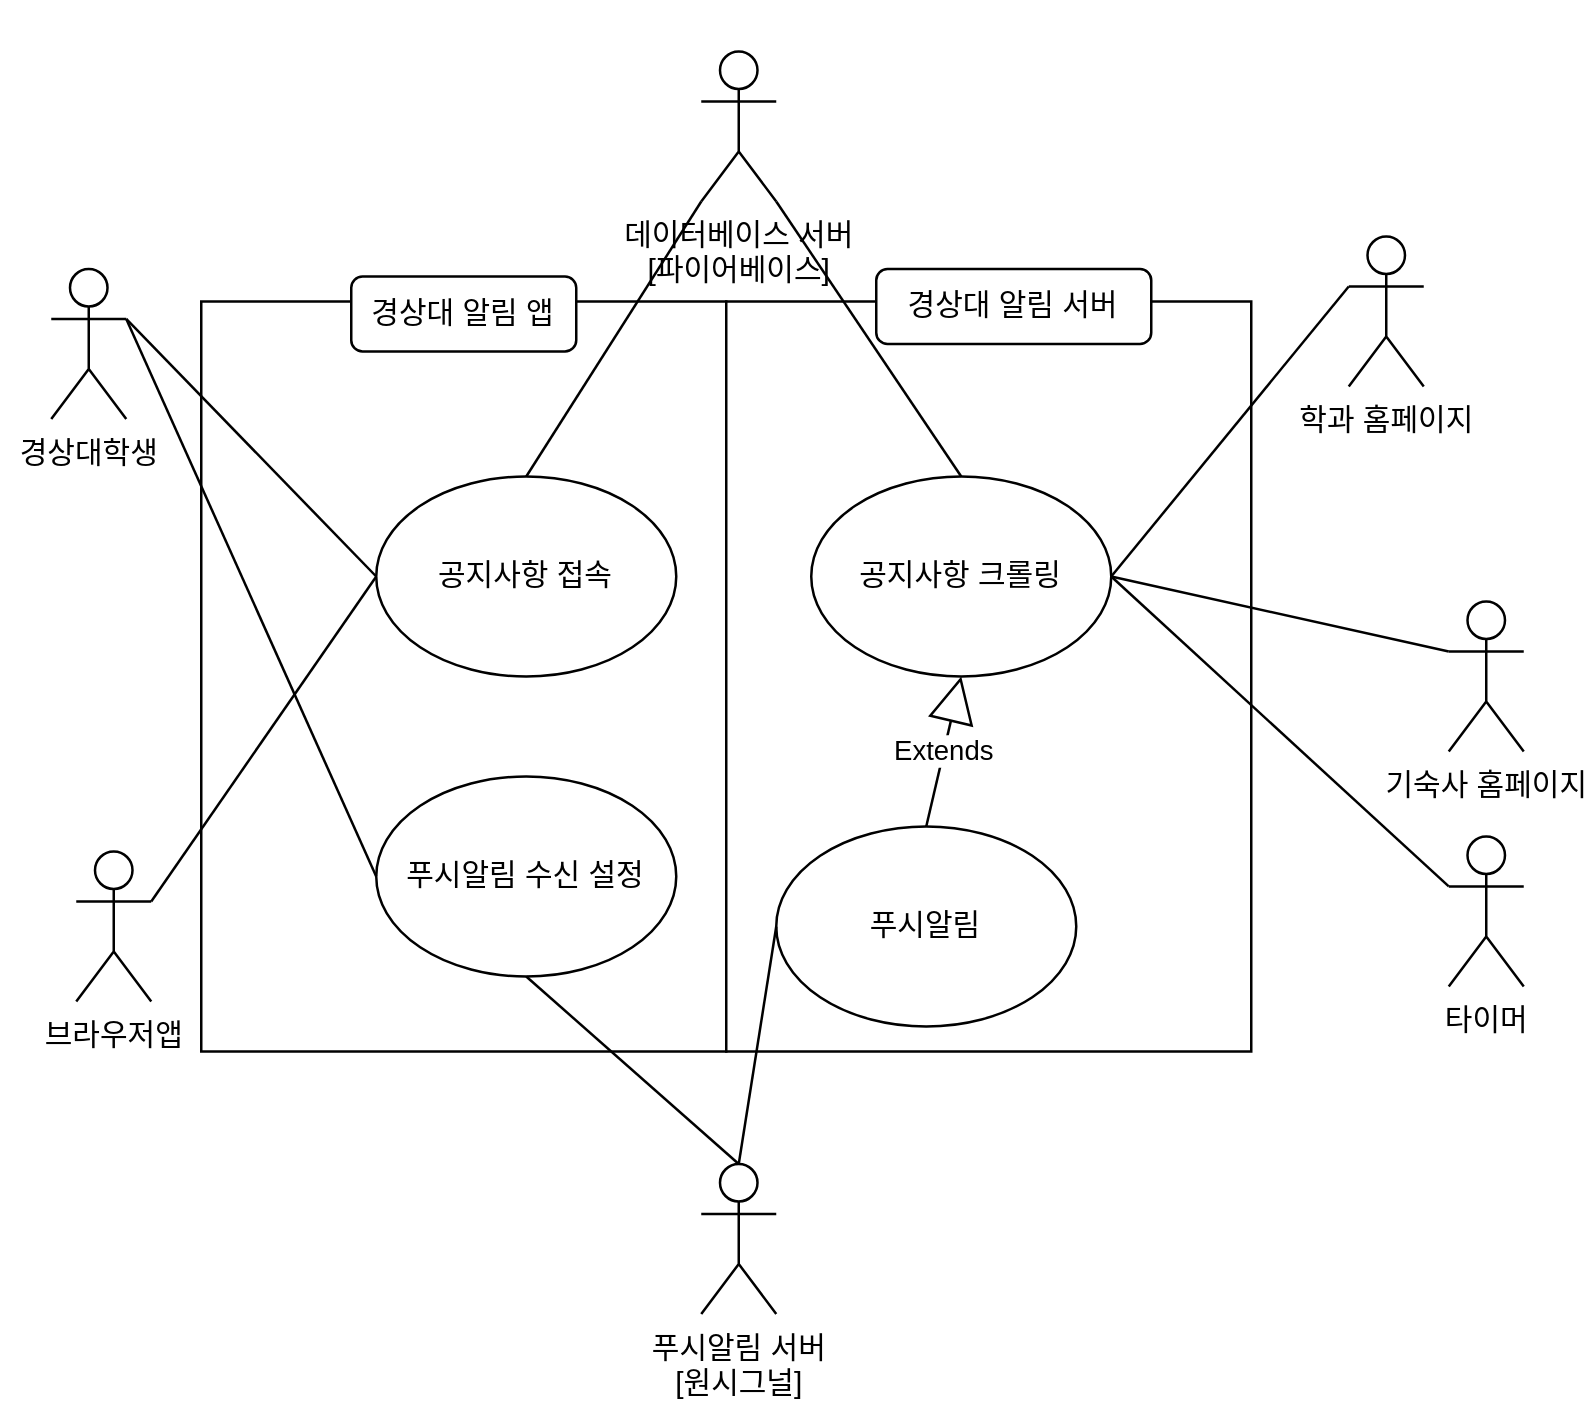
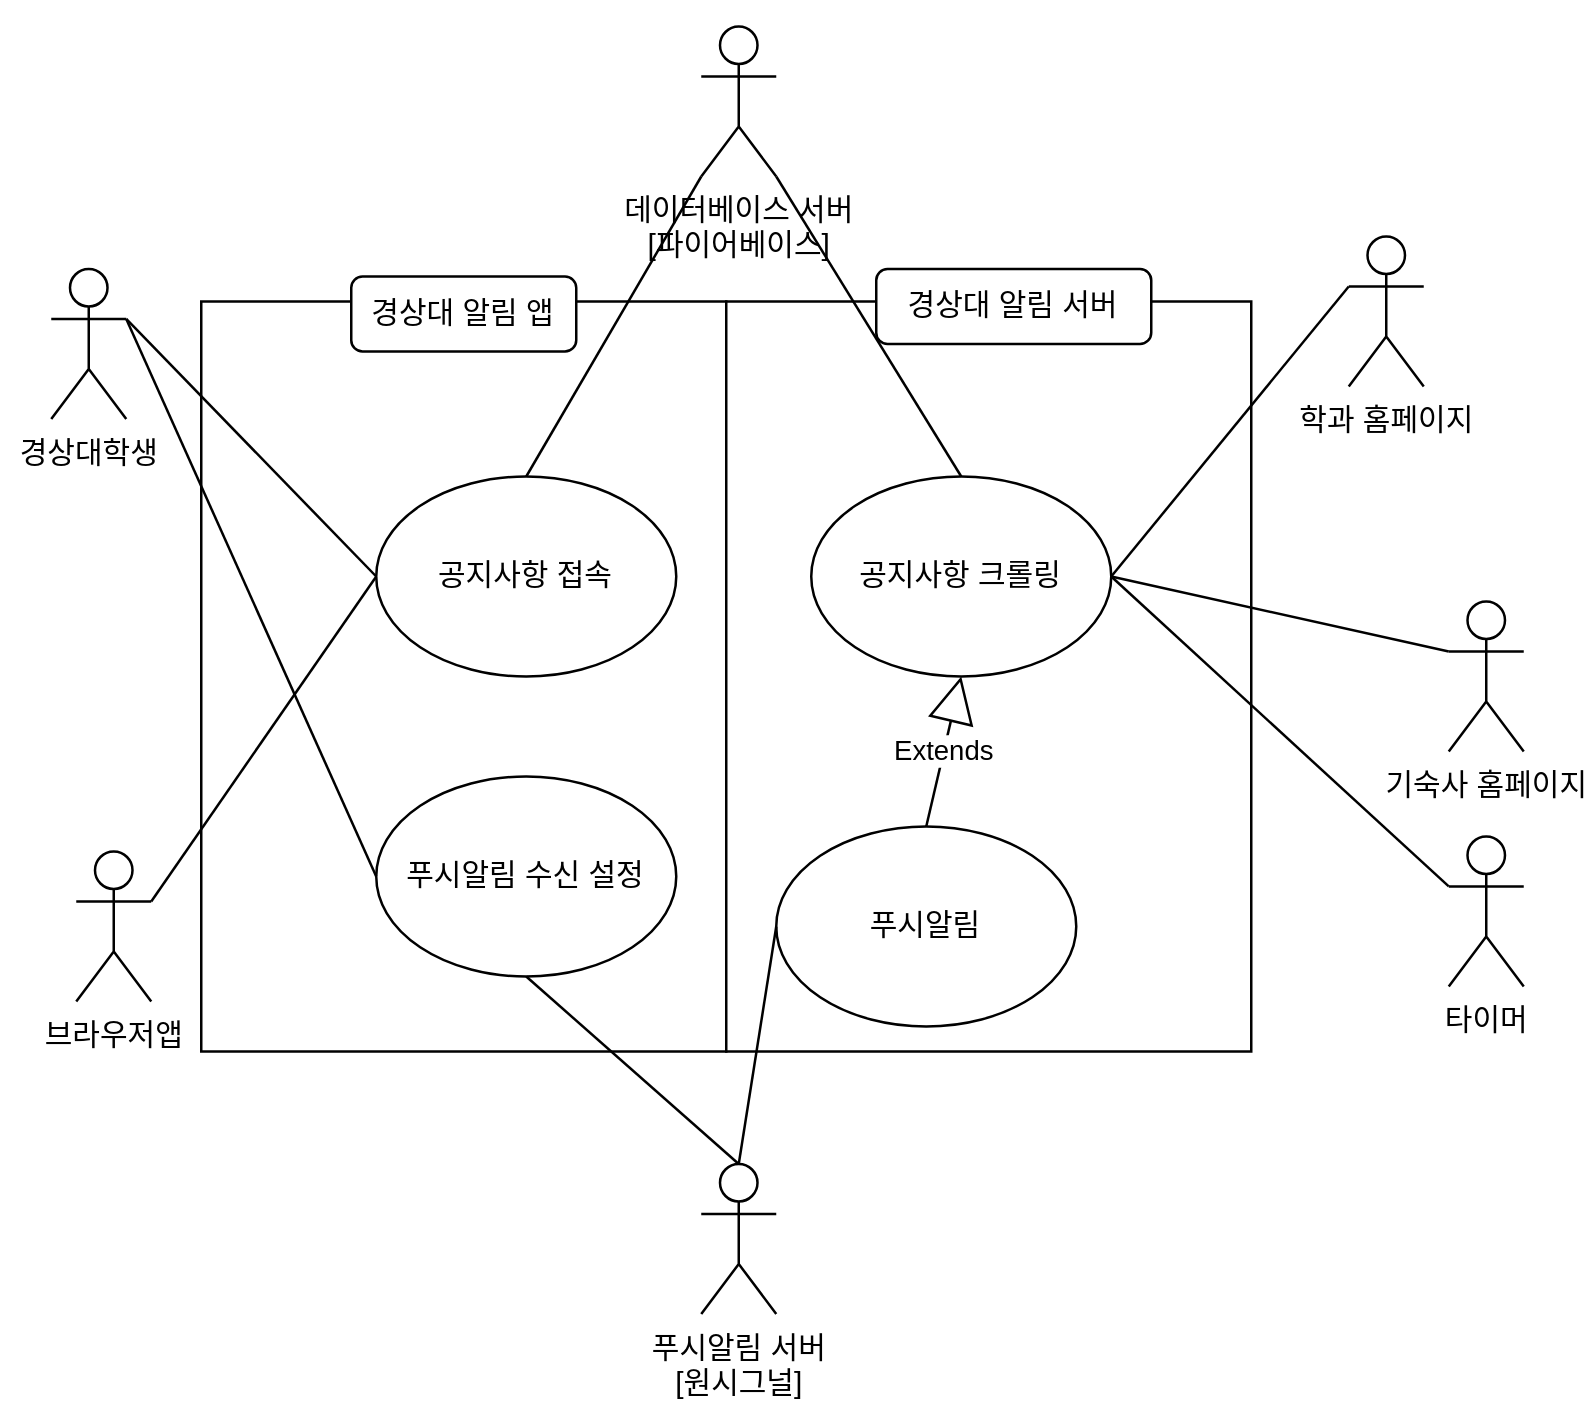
(739, 126) -> (739, 101)
